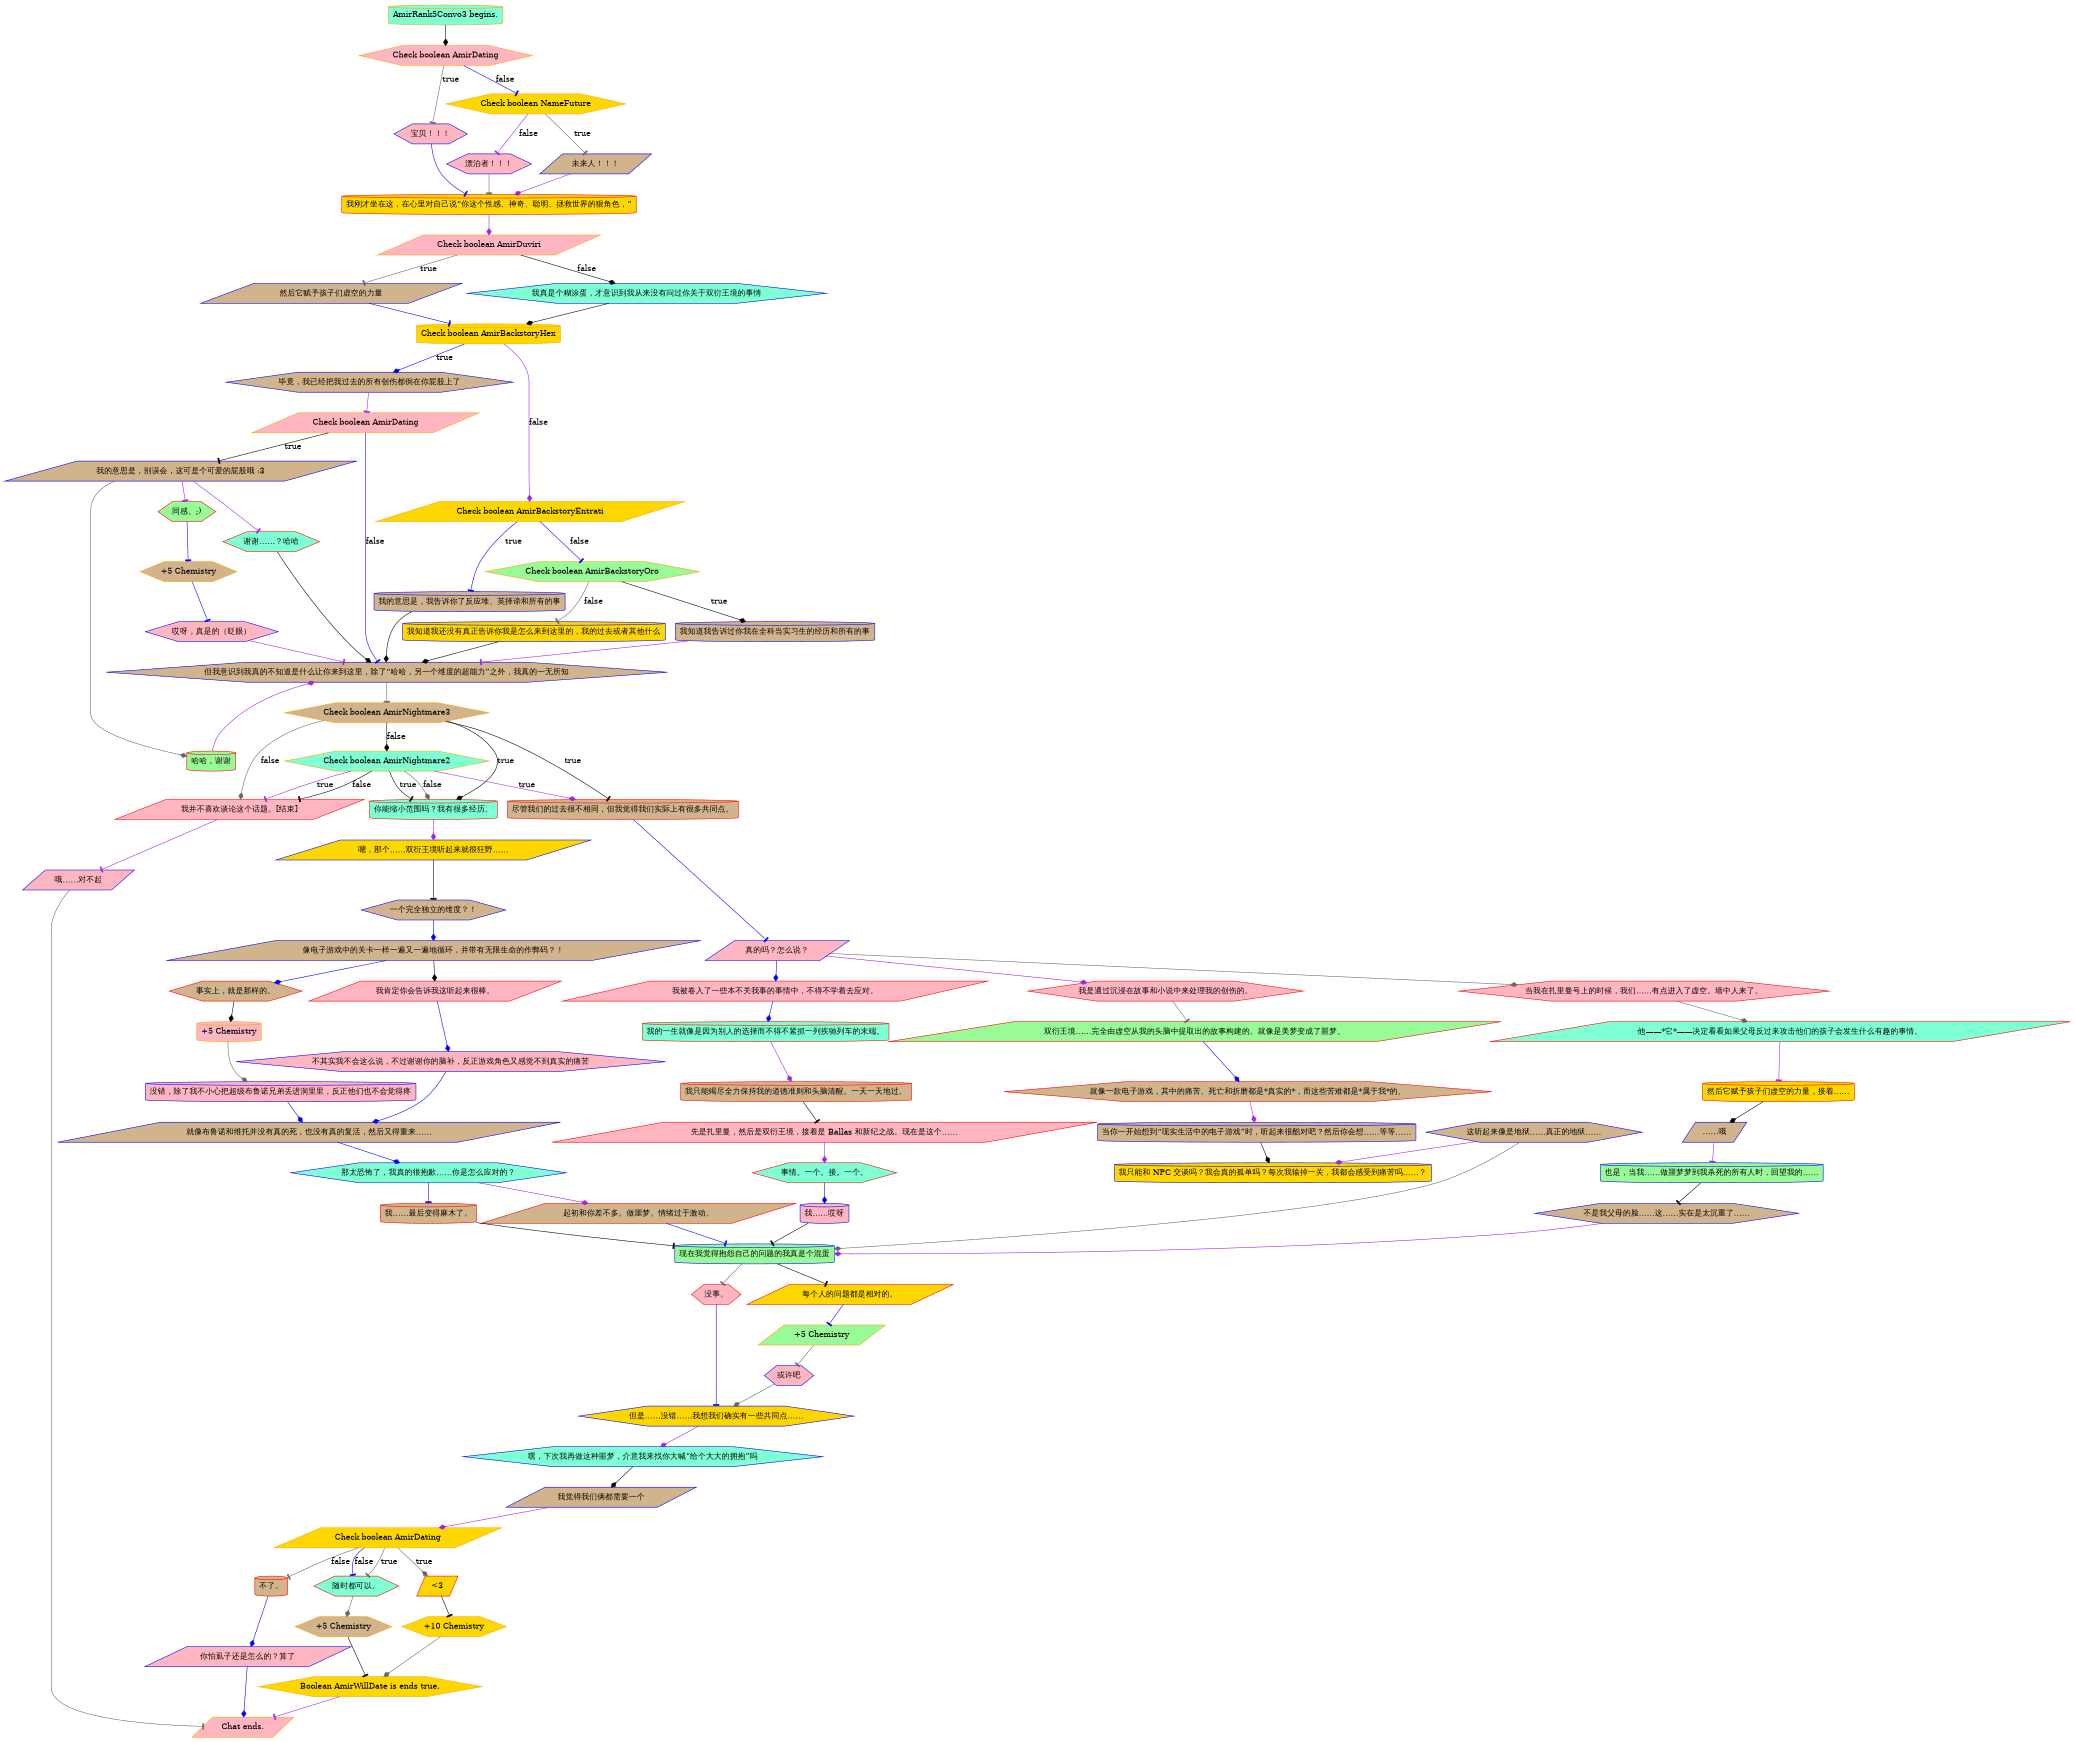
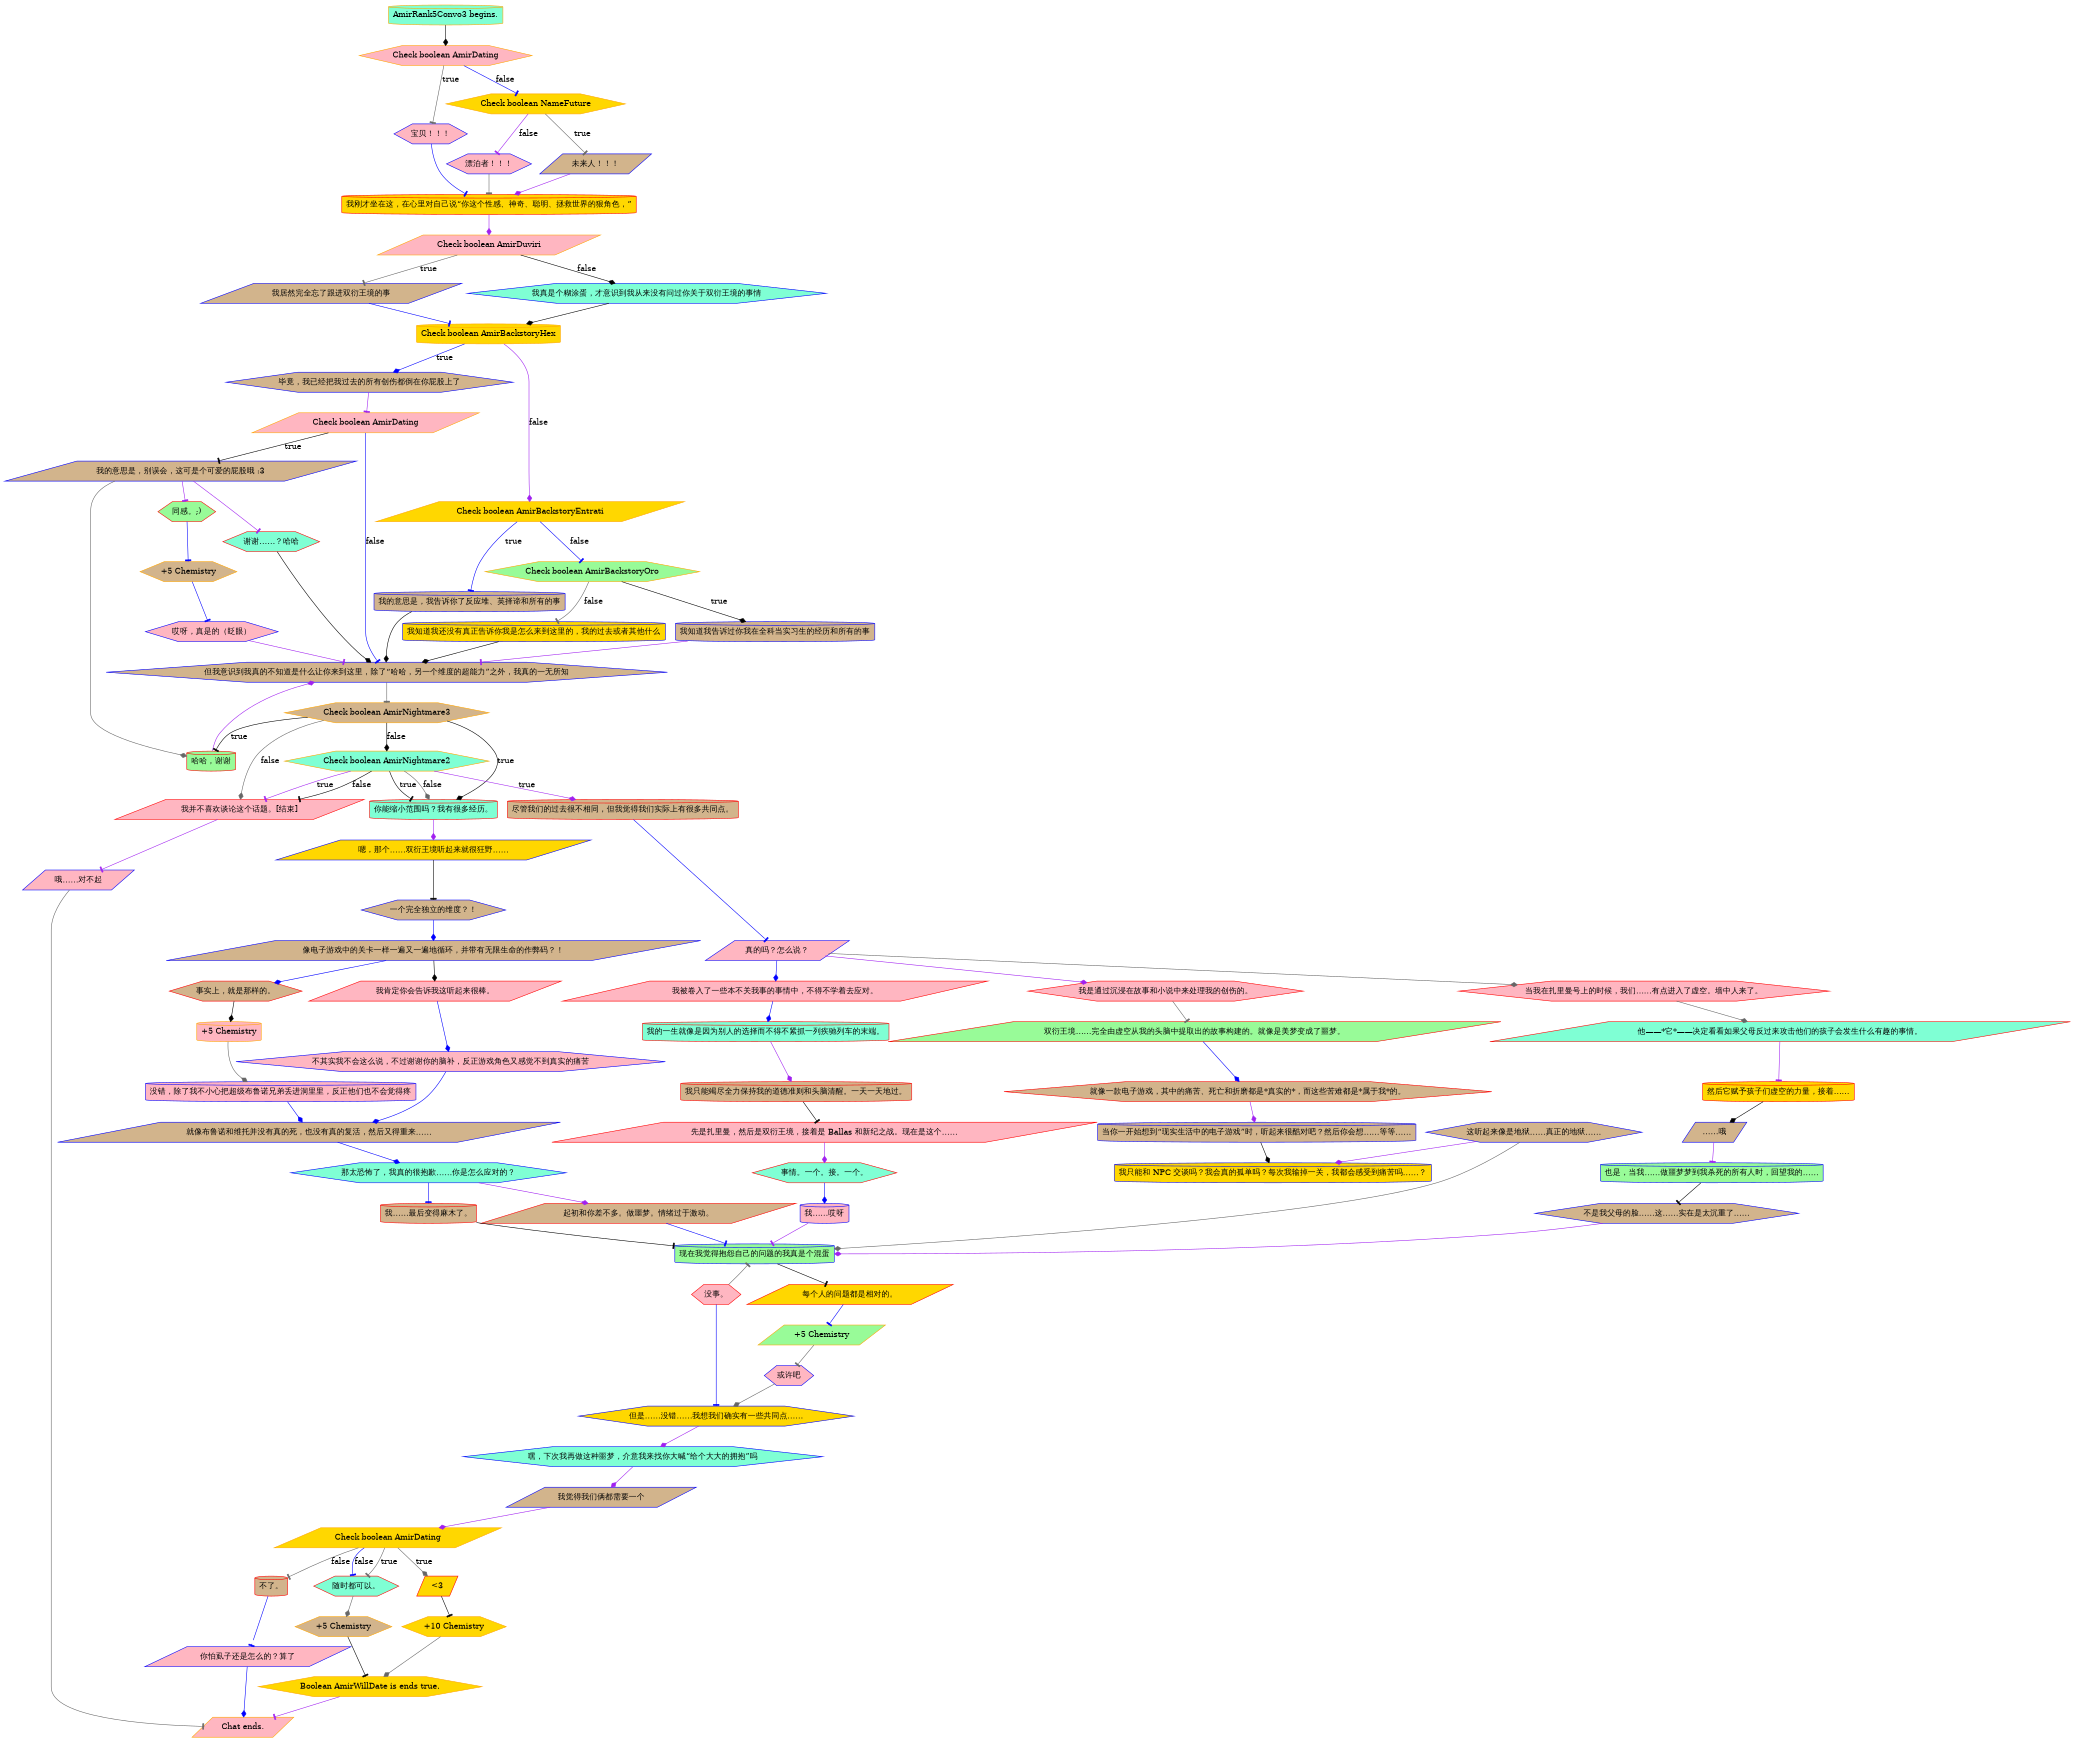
(331, 293) -> (331, 293)
(530, 752) -> (258, 724)
(791, 1233) -> (791, 1233)
(733, 1273) -> (738, 1275)
(624, 1475) -> (624, 1475)
(261, 1618) -> (261, 1618)
